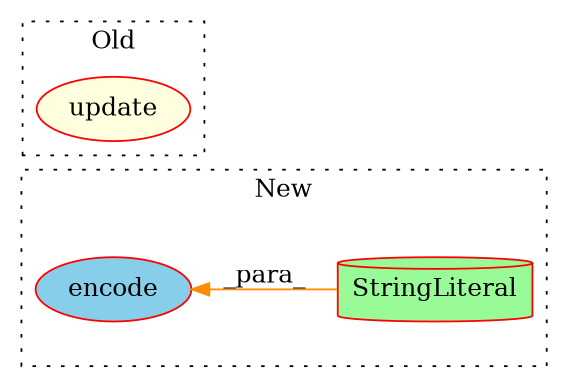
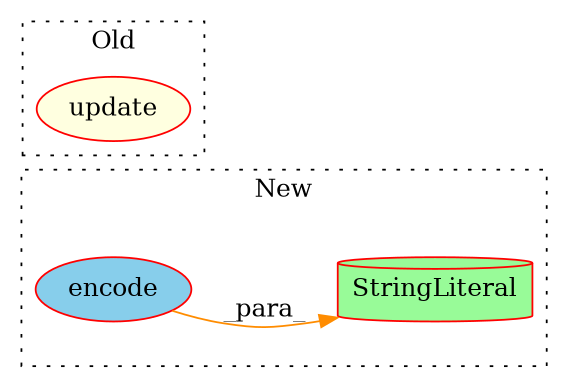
(273, 289) -> (245, 326)
